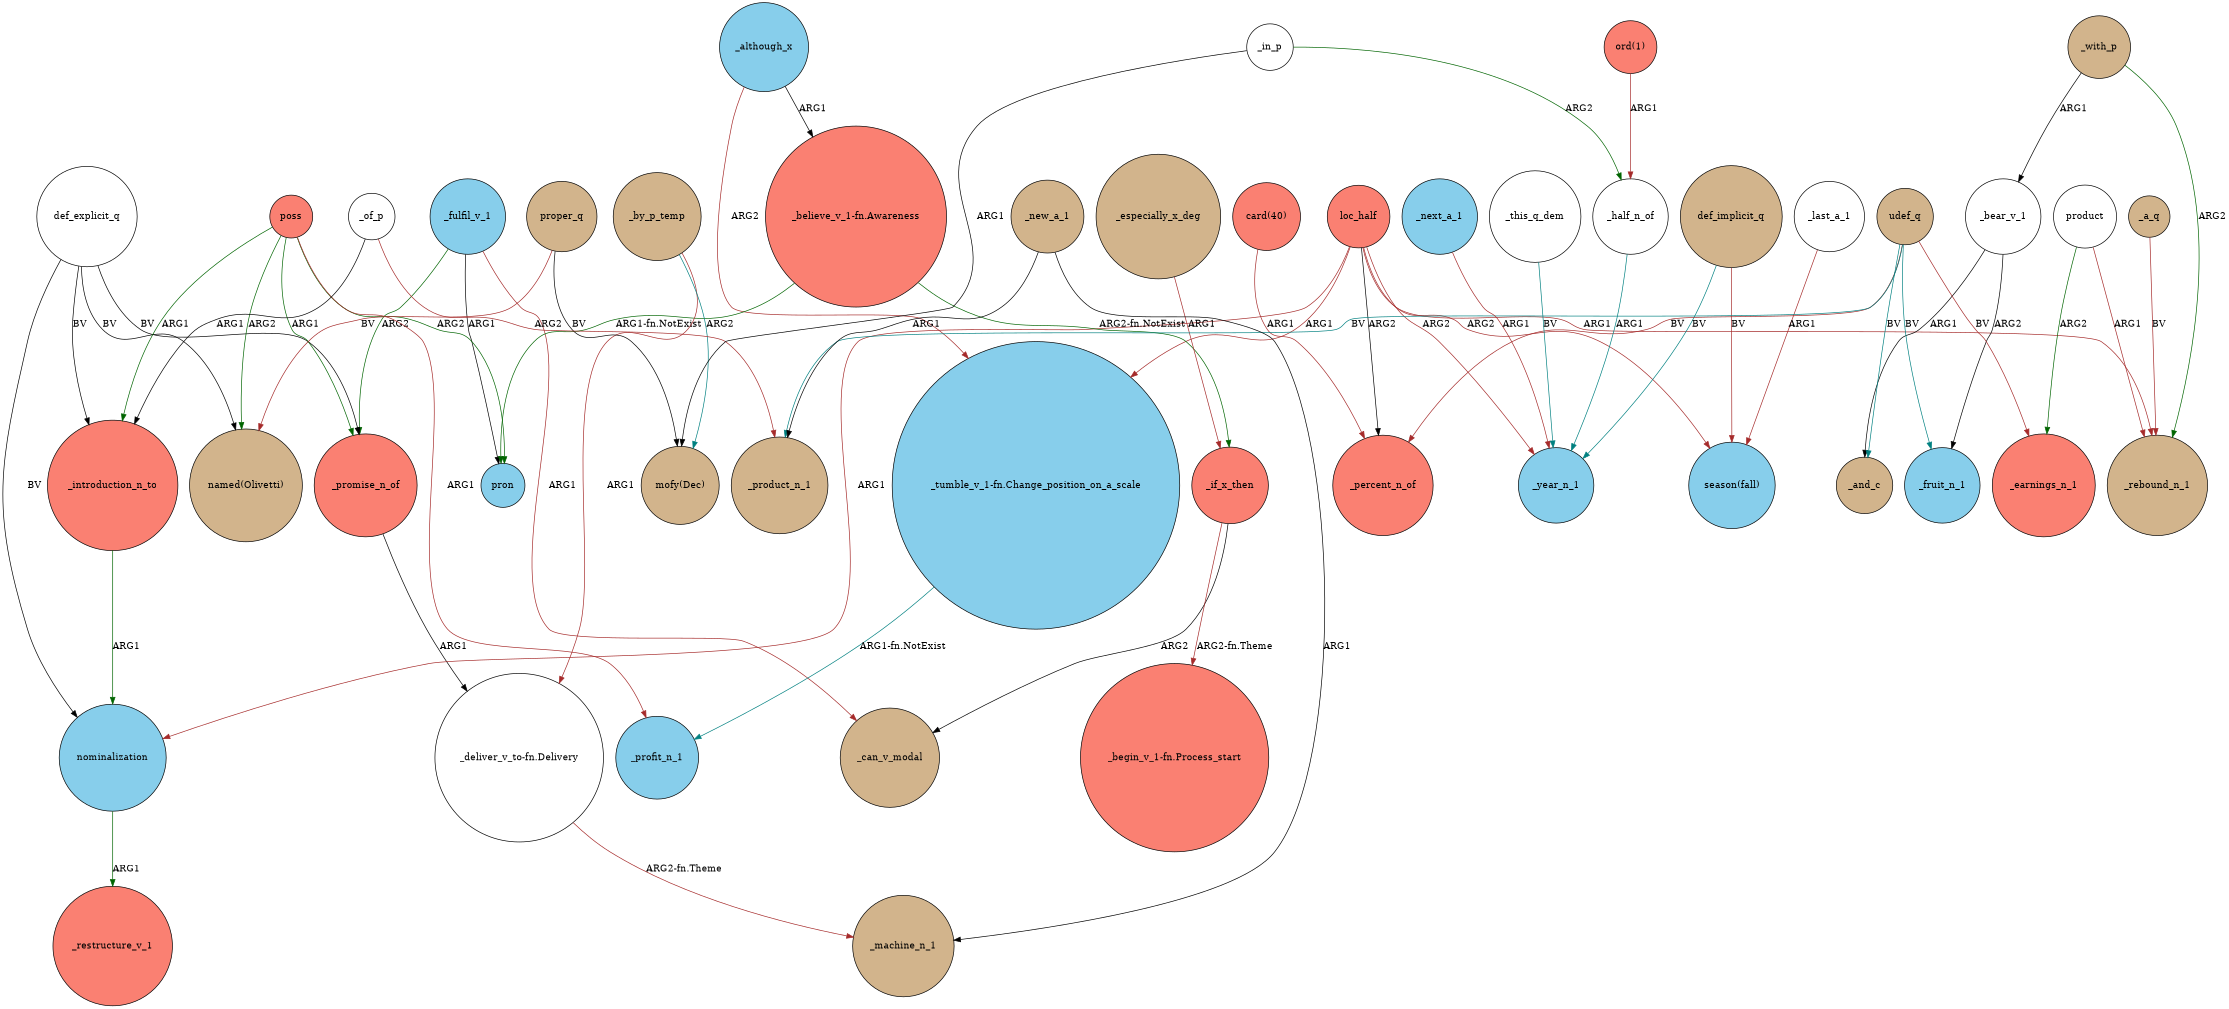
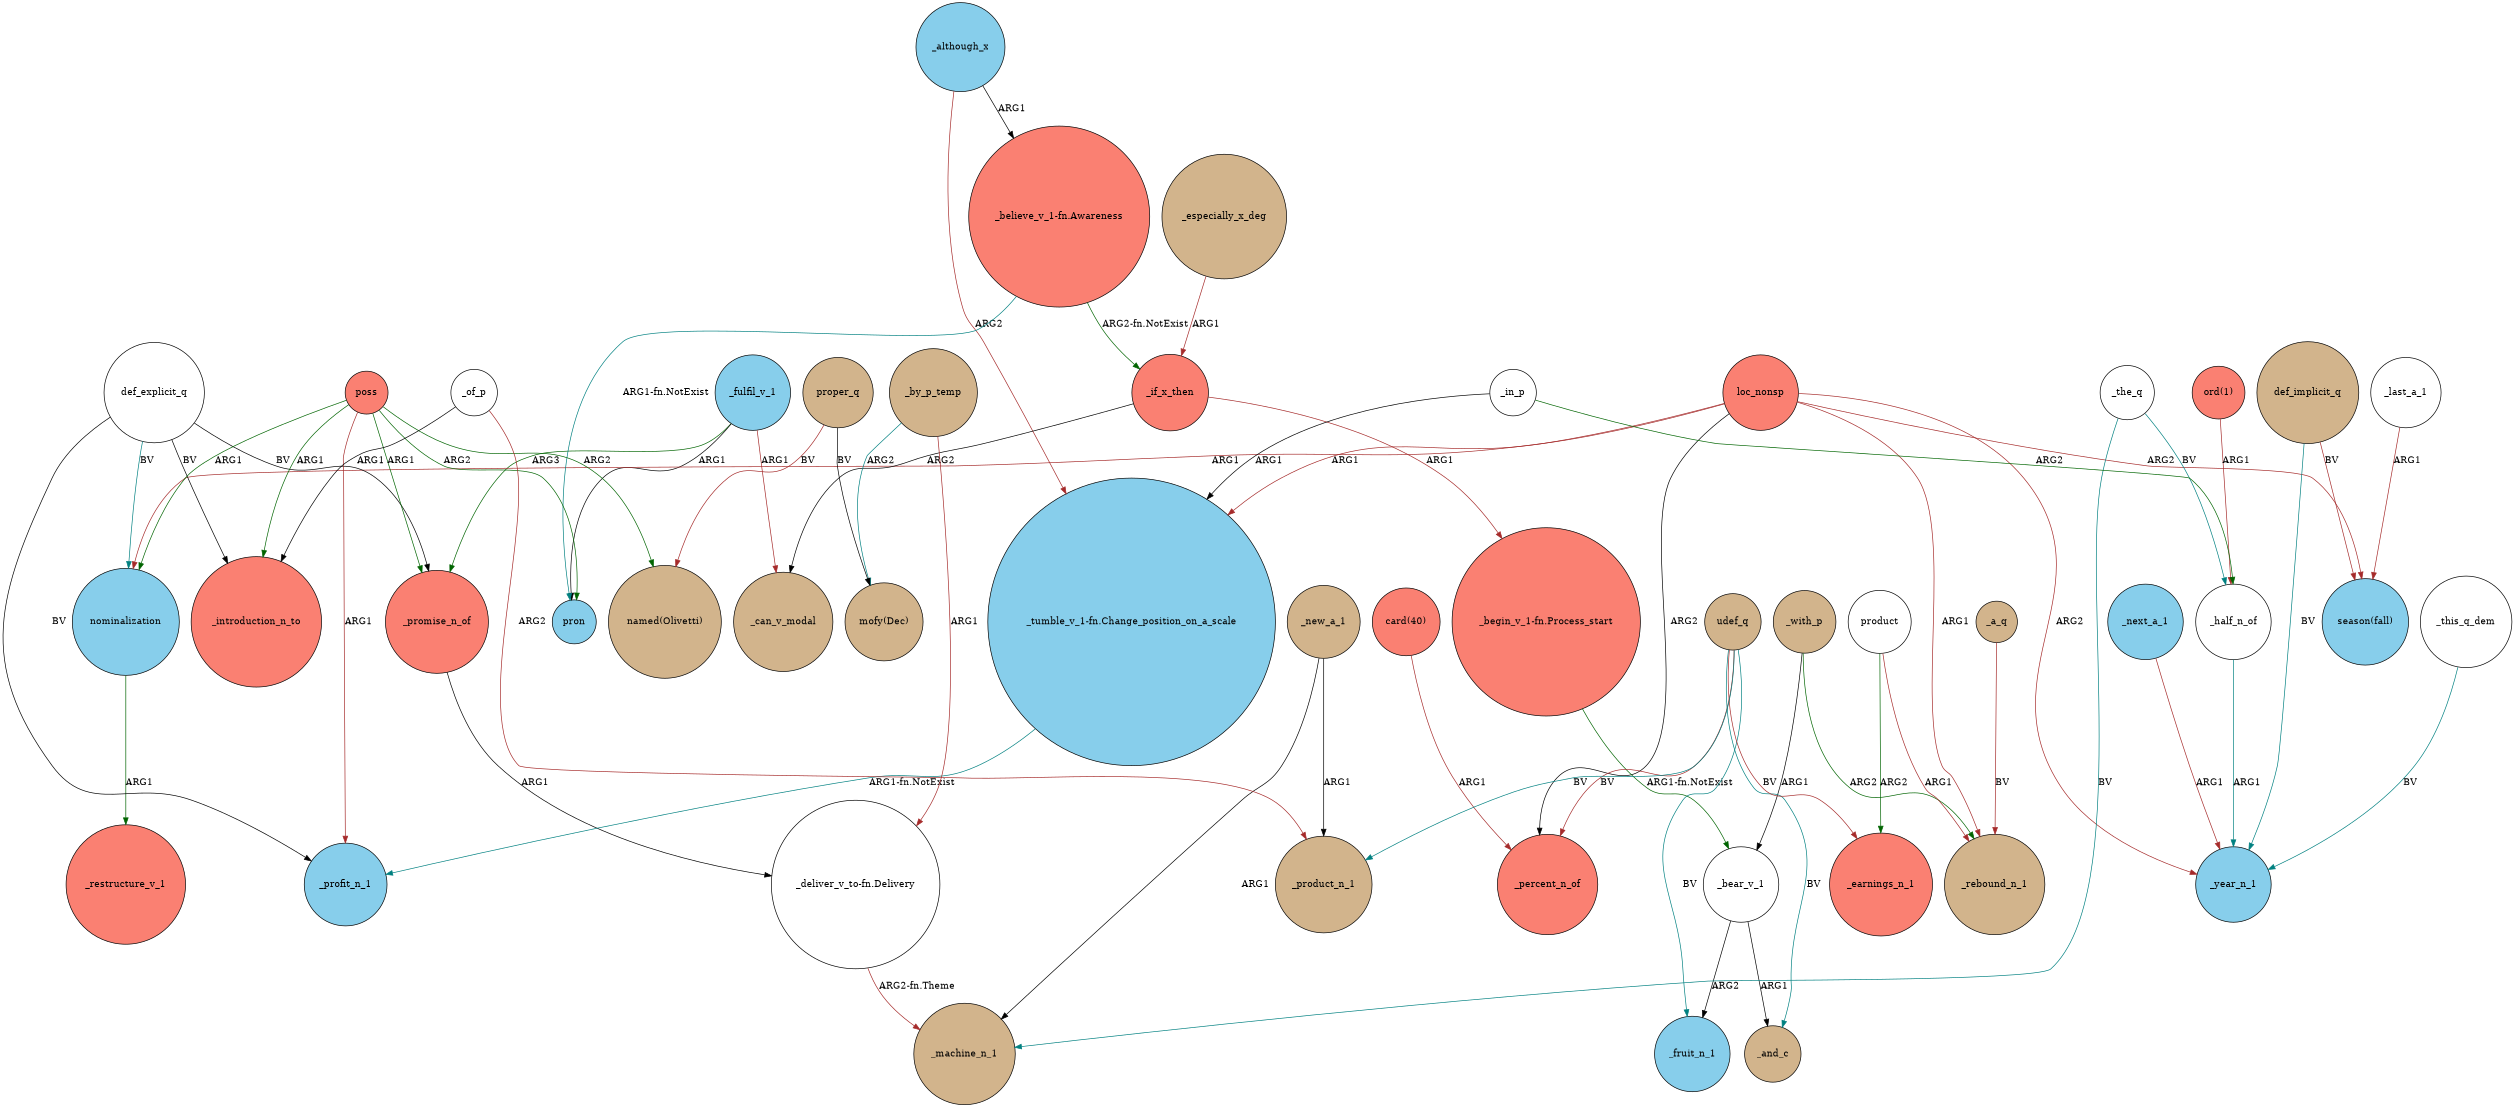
(1359, 217) -> (1761, 393)
(972, 244) -> (1340, 418)
(606, 322) -> (692, 331)
(396, 324) -> (546, 461)
(145, 336) -> (23, 716)
none -> (2127, 393)
(3, 489) -> (134, 501)
(113, 624) -> (219, 454)
(1235, 646) -> (1440, 461)
none -> (1647, 788)
